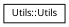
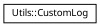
(34, 14) -> (50, 14)
